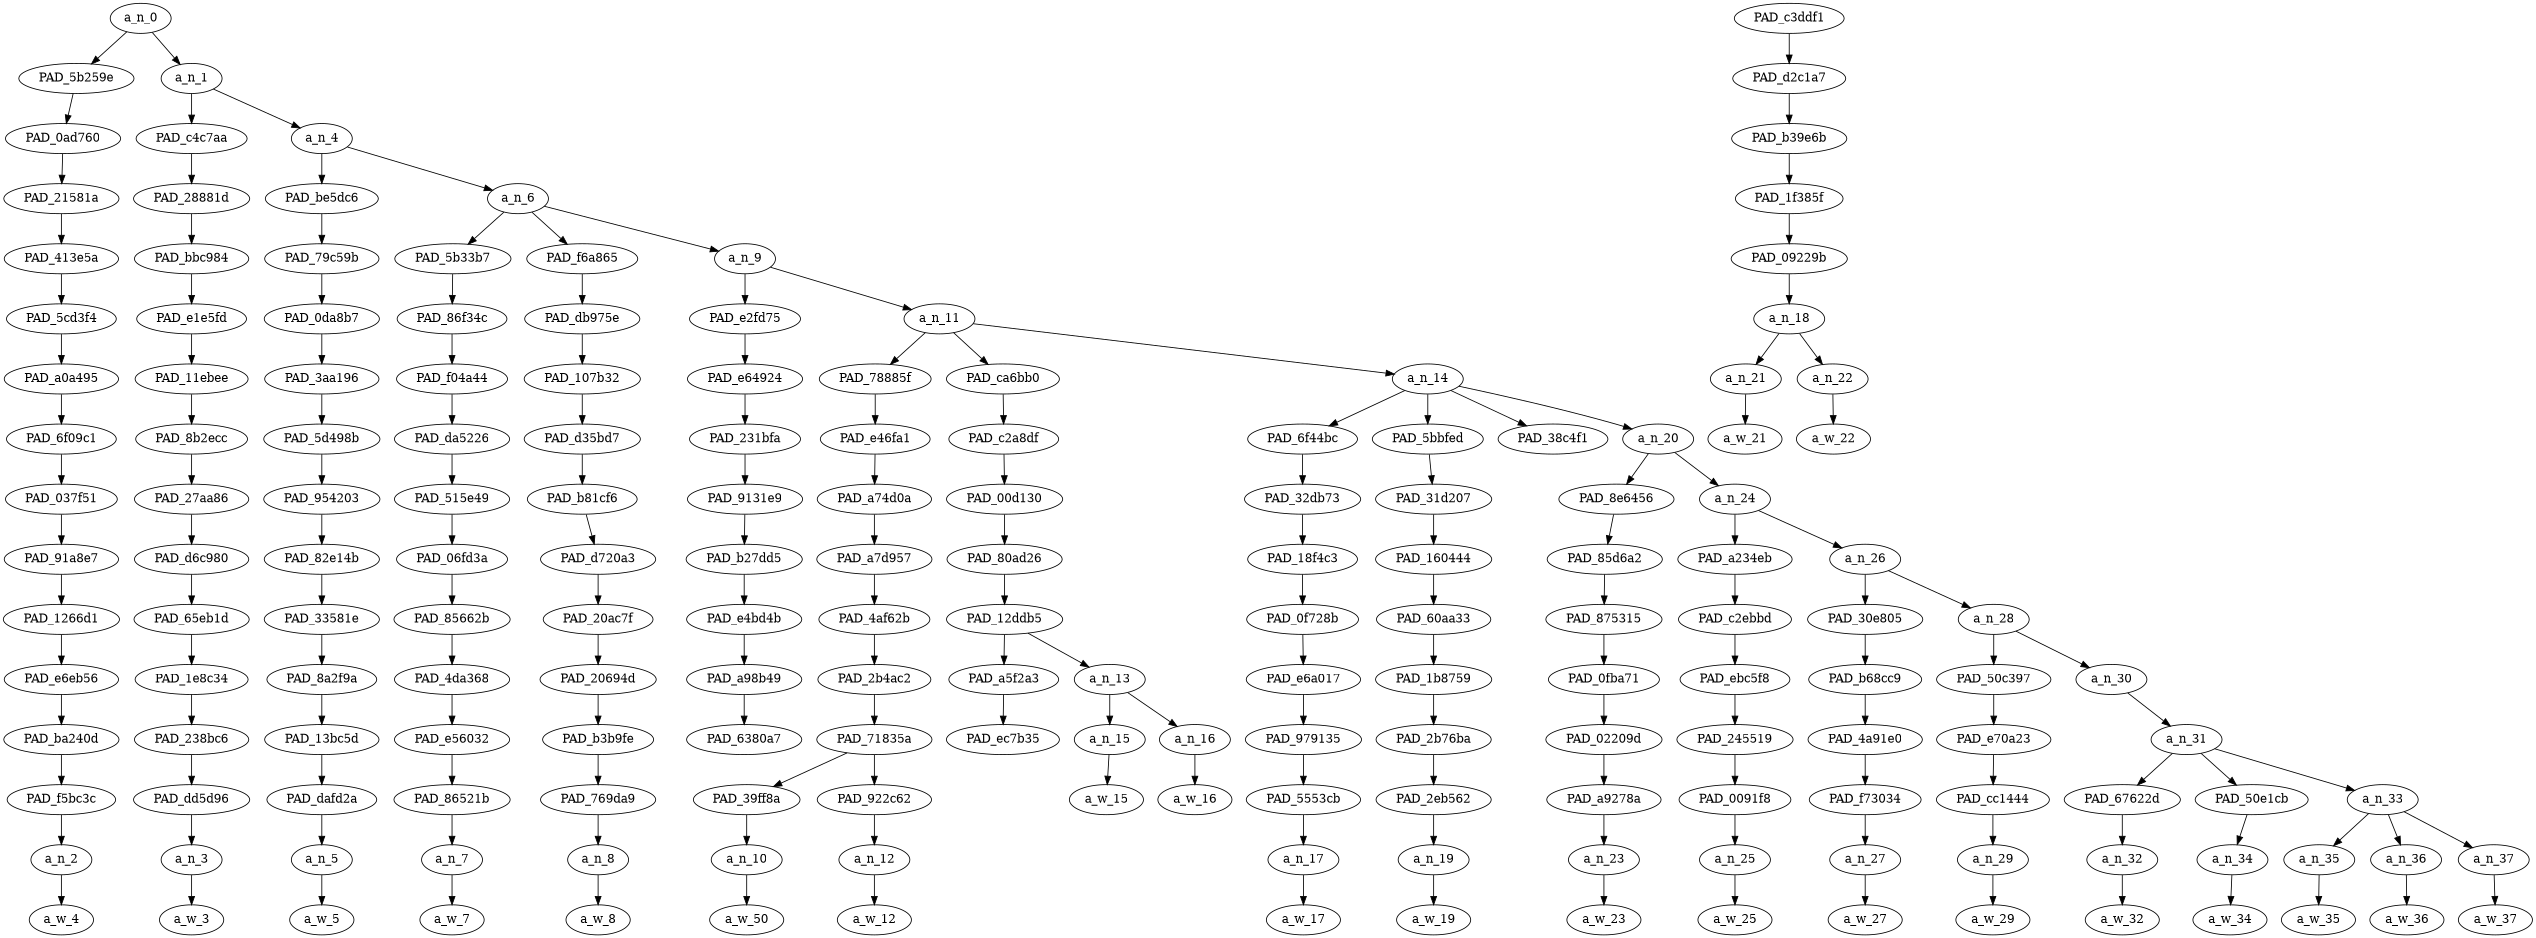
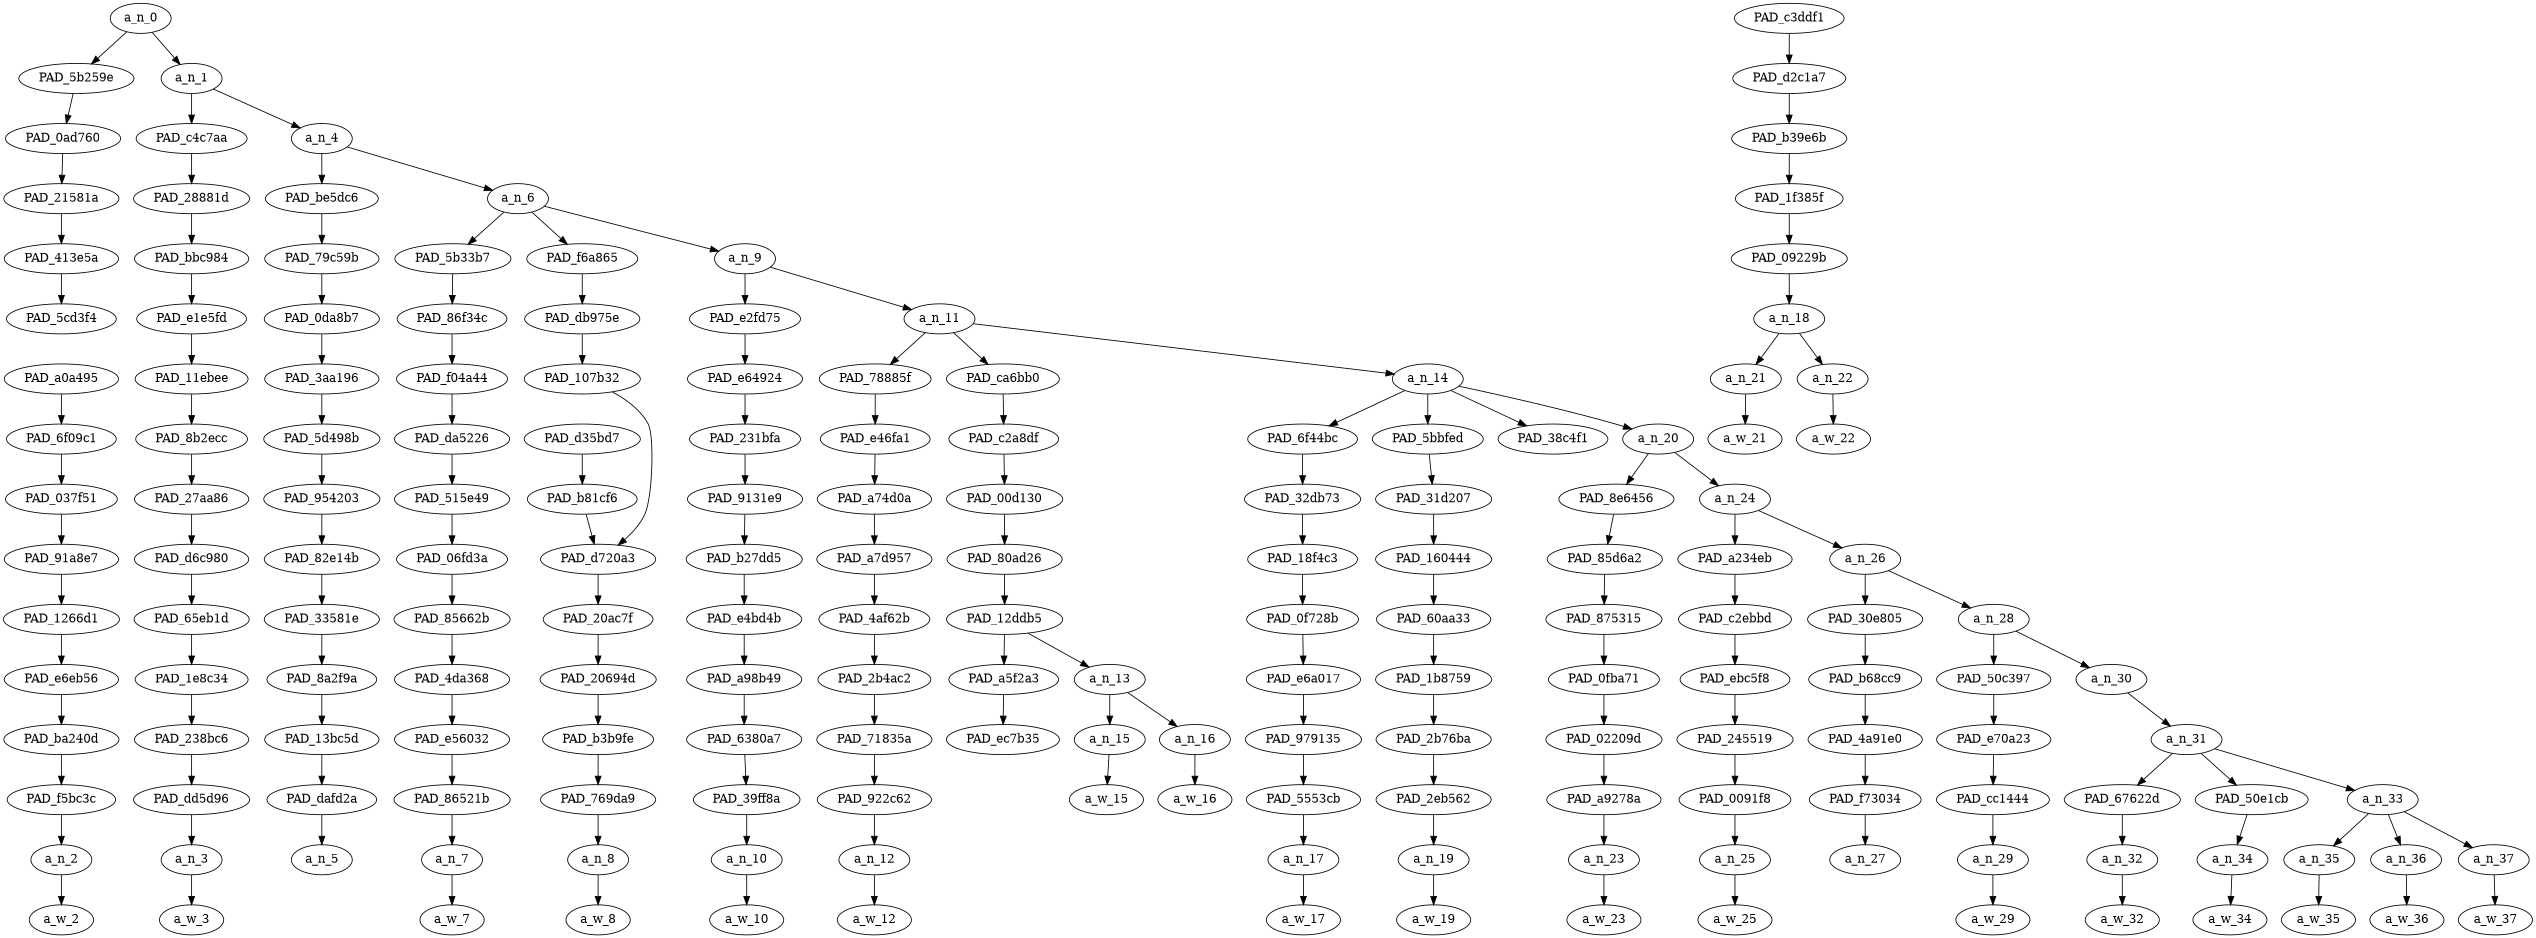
(61, 345) -> none
(582, 405) -> (652, 461)
(814, 768) -> (745, 766)
(61, 920) -> (61, 920)
(322, 920) -> none
(747, 920) -> (747, 920)
(1865, 920) -> none
